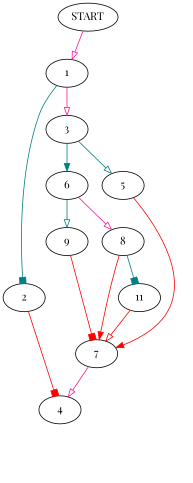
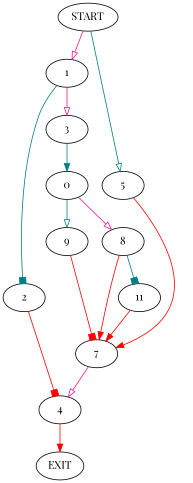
(92, 155) -> (105, 98)
(67, 185) -> (67, 185)
(120, 323) -> (120, 323)
none -> (60, 466)
